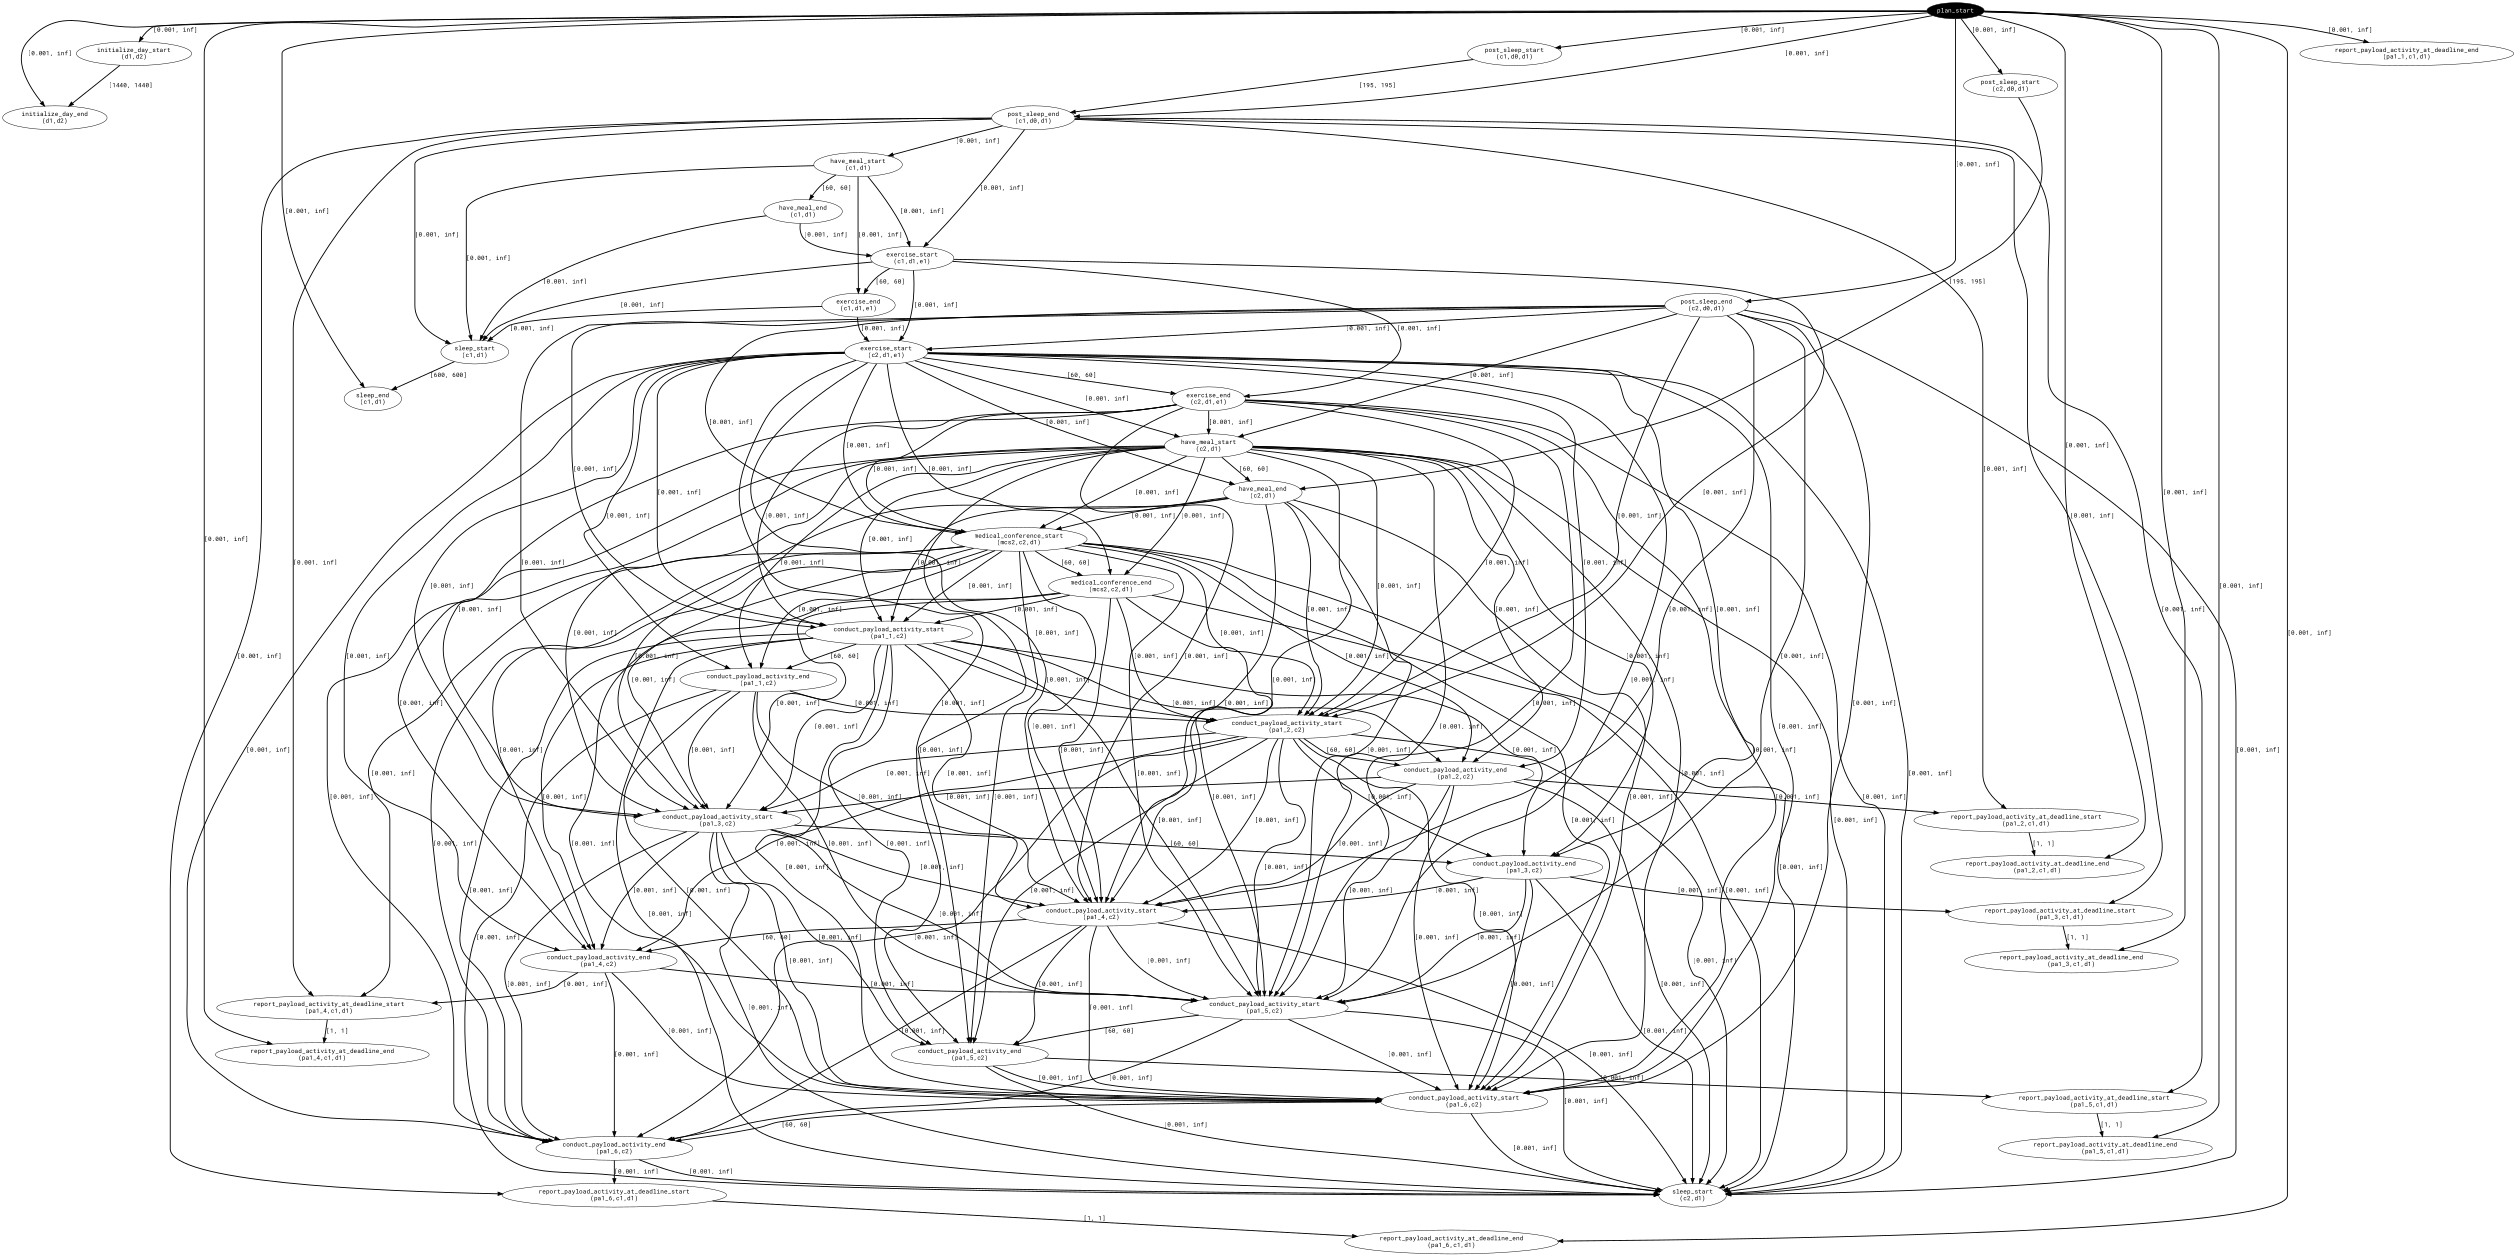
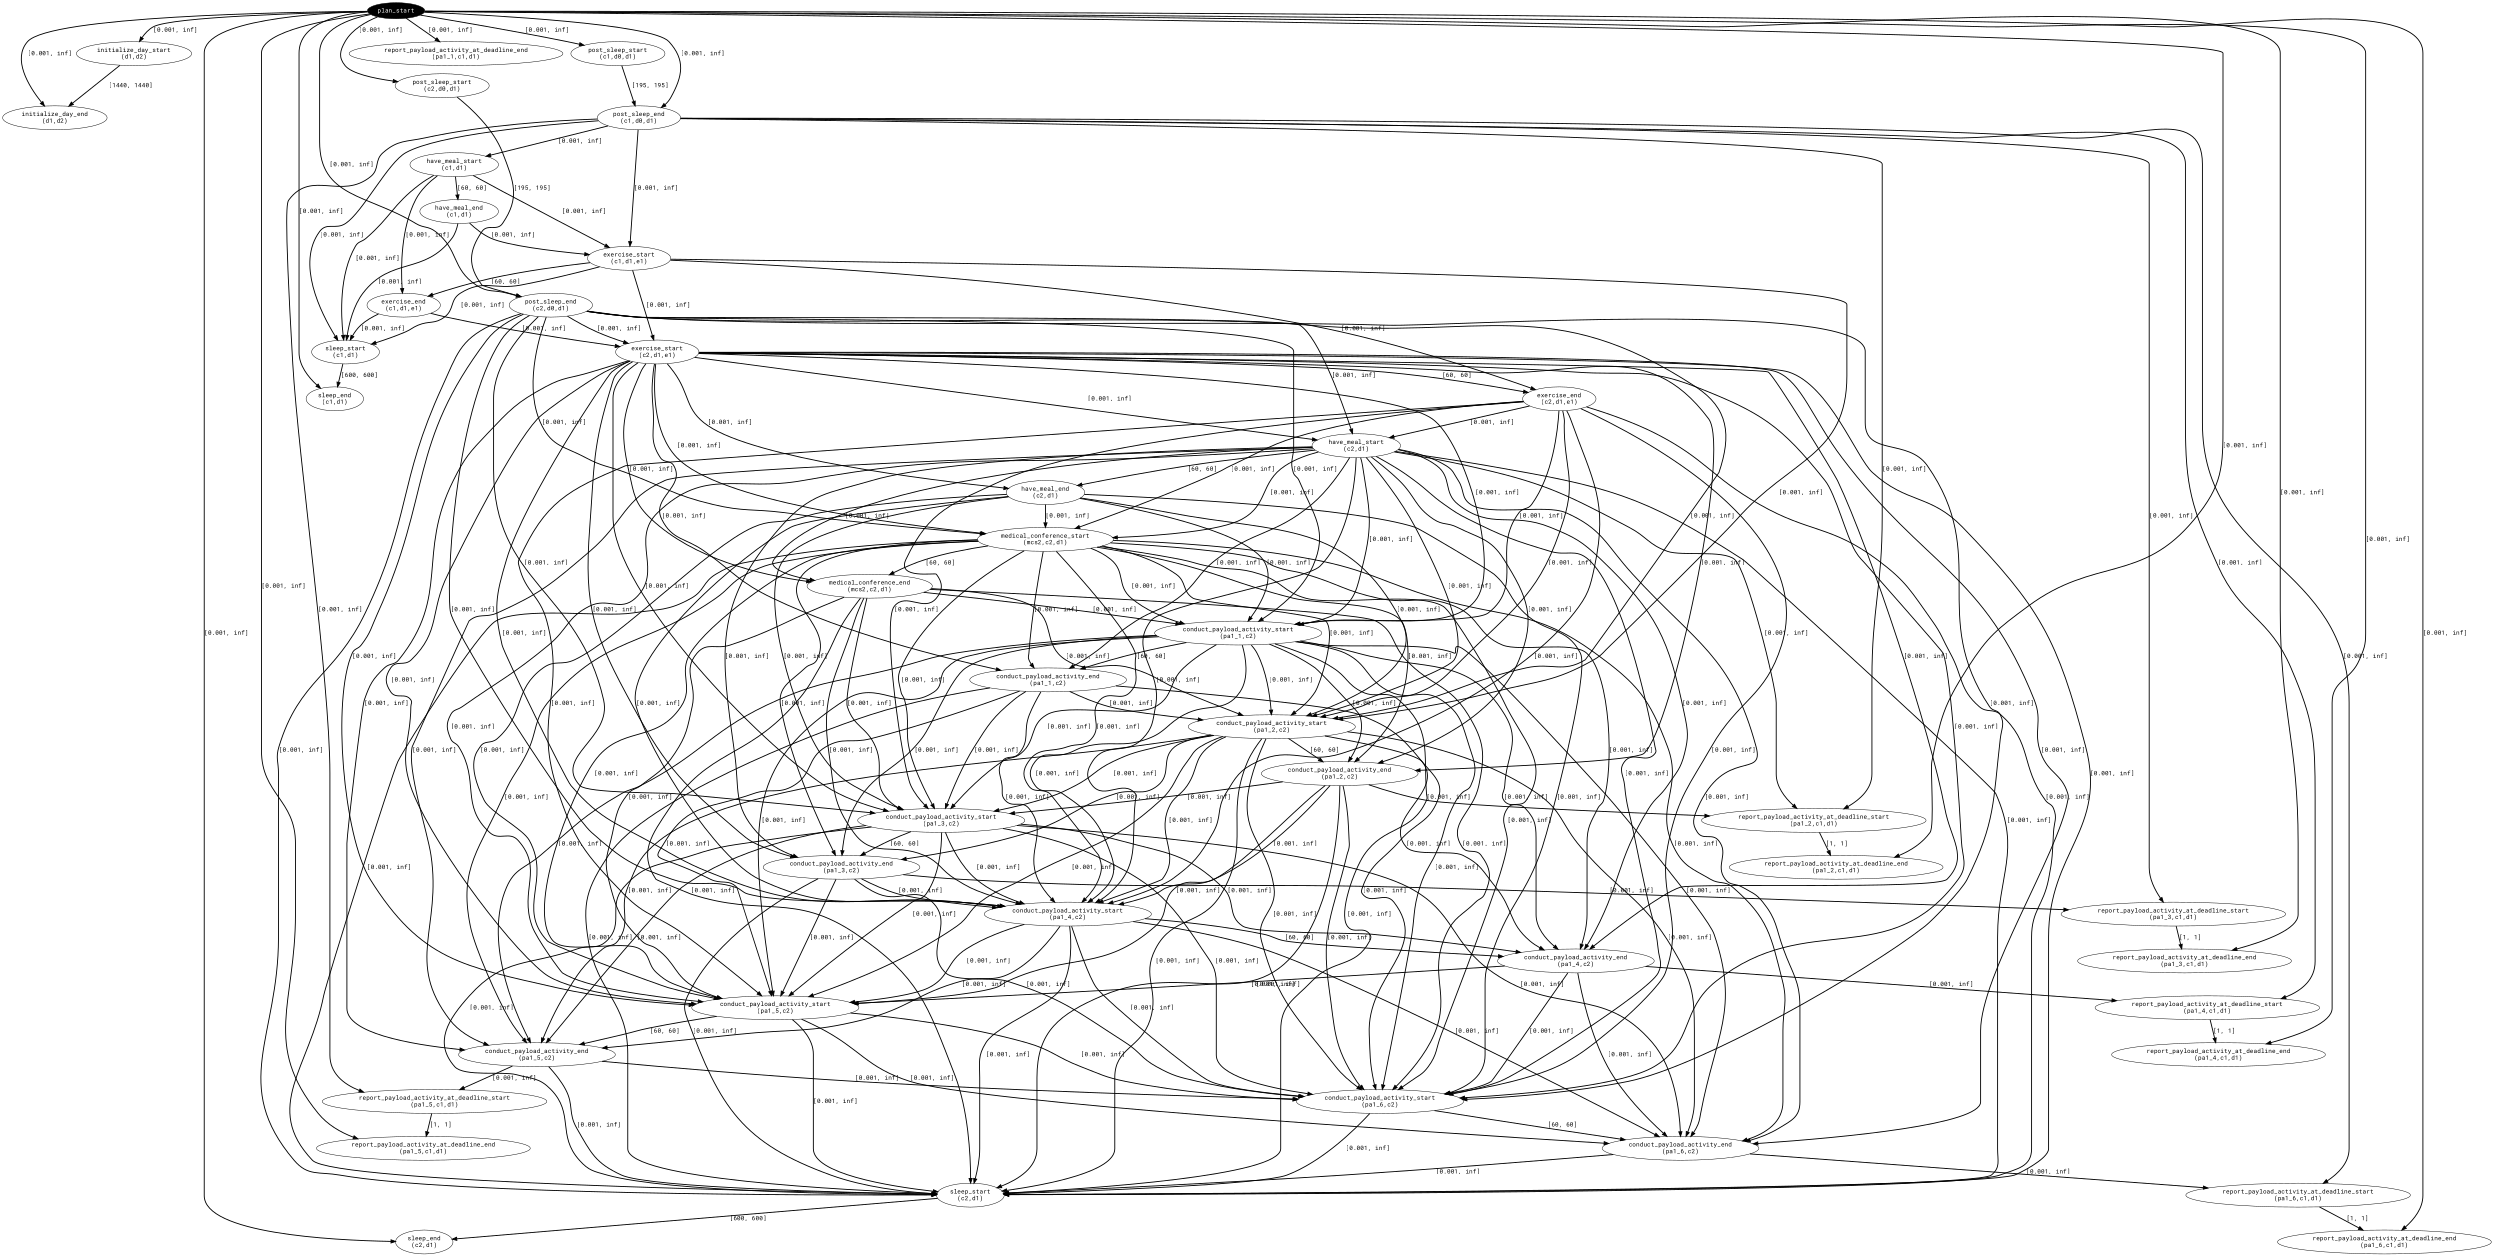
(1747, 387) -> (510, 211)
(736, 552) -> (1684, 553)
(522, 621) -> (817, 633)
none -> (424, 1242)
